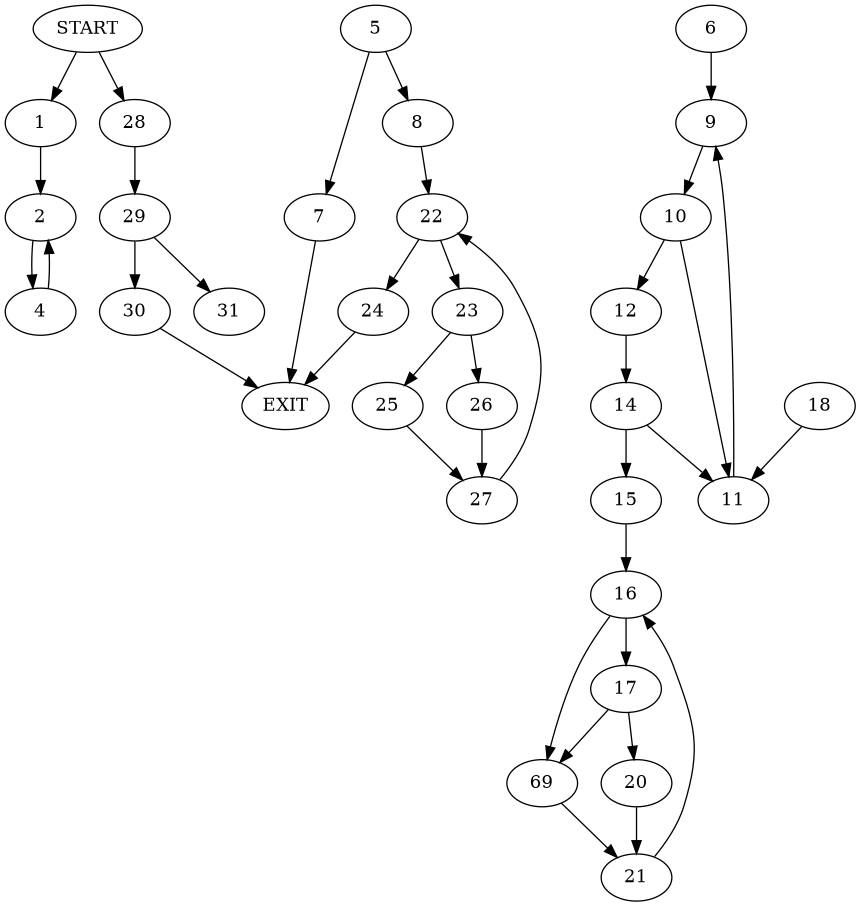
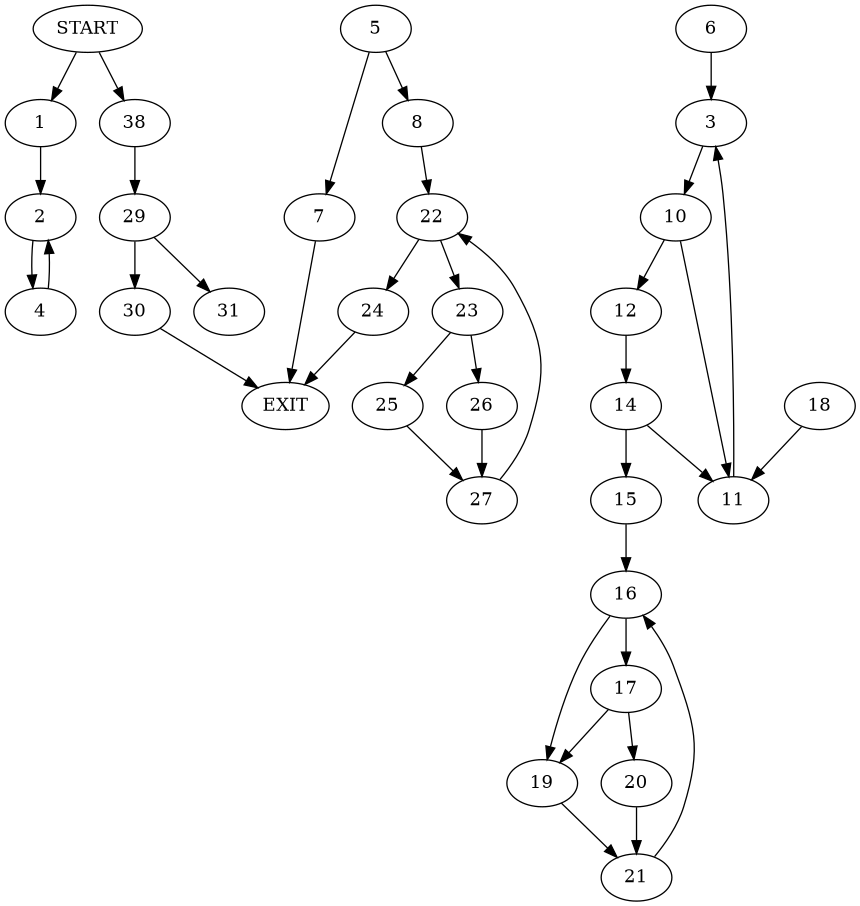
(135, 123) -> (135, 123)
(711, 123) -> (711, 123)
(542, 783) -> (542, 783)
